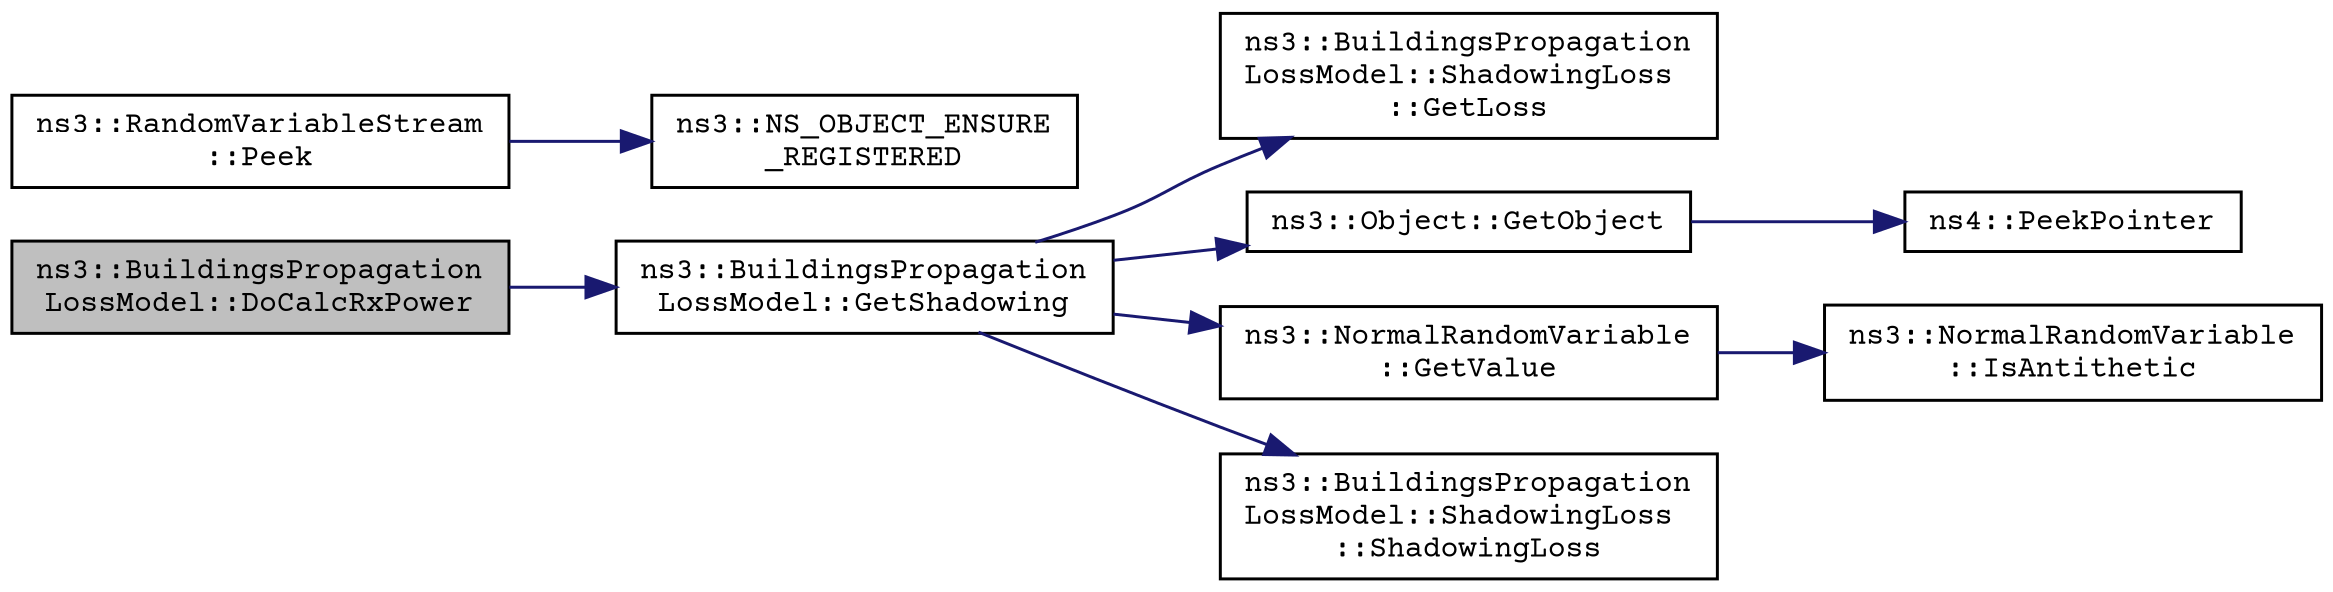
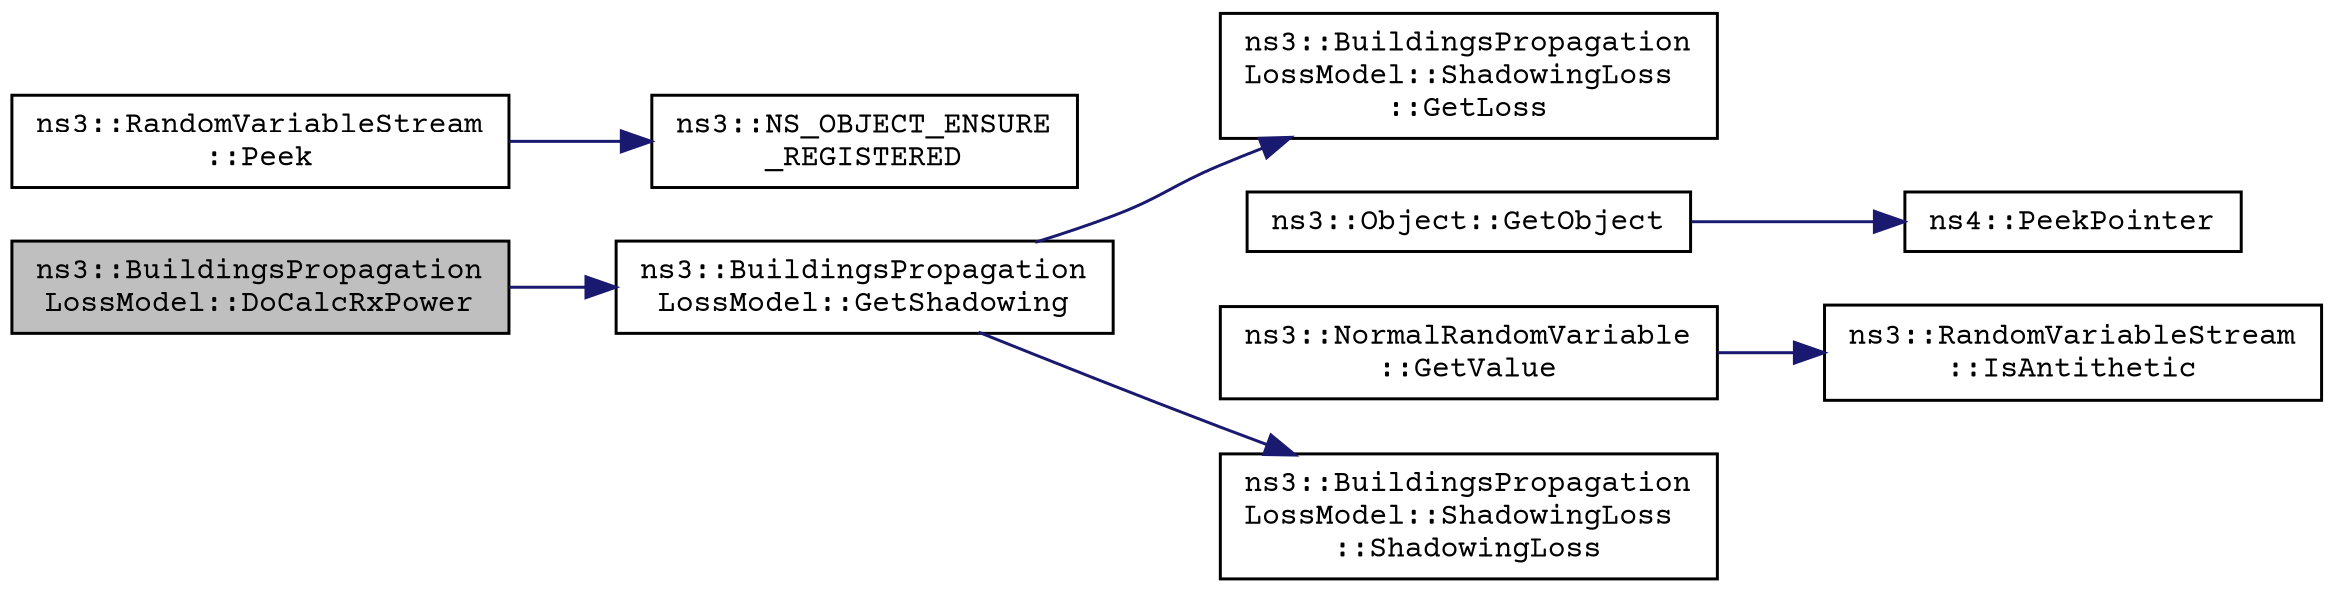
(1165, 255) -> none
(1152, 318) -> none
(2073, 353) -> (2073, 353)
